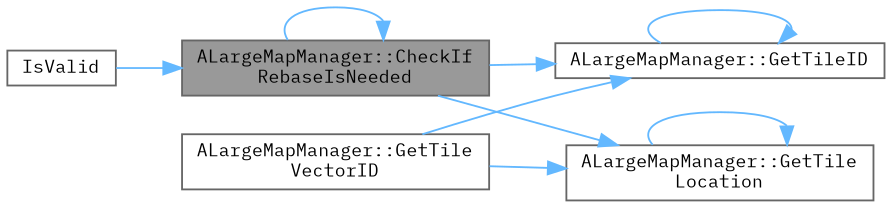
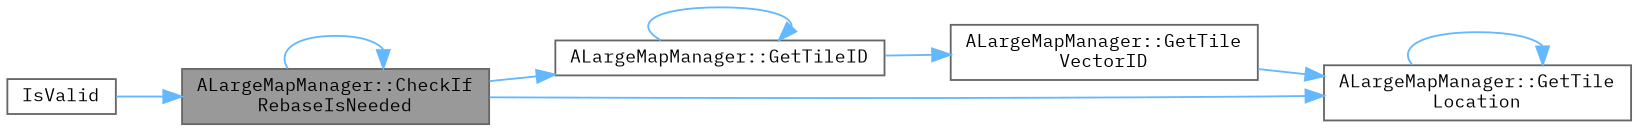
(521, 105) -> (908, 55)
